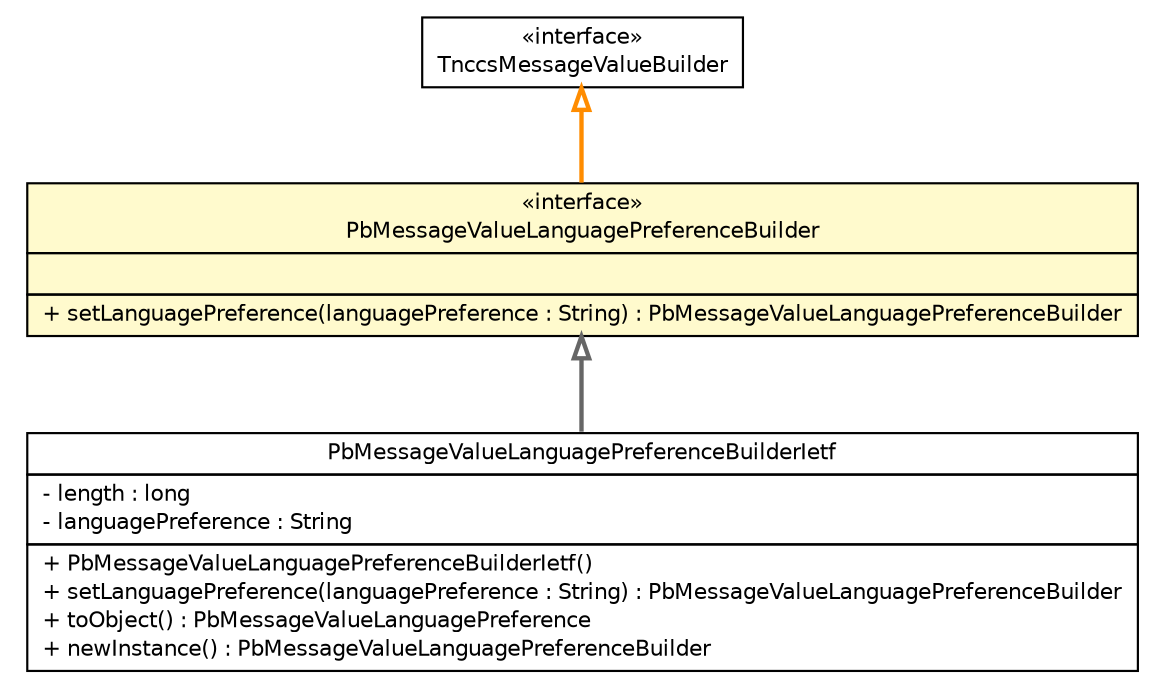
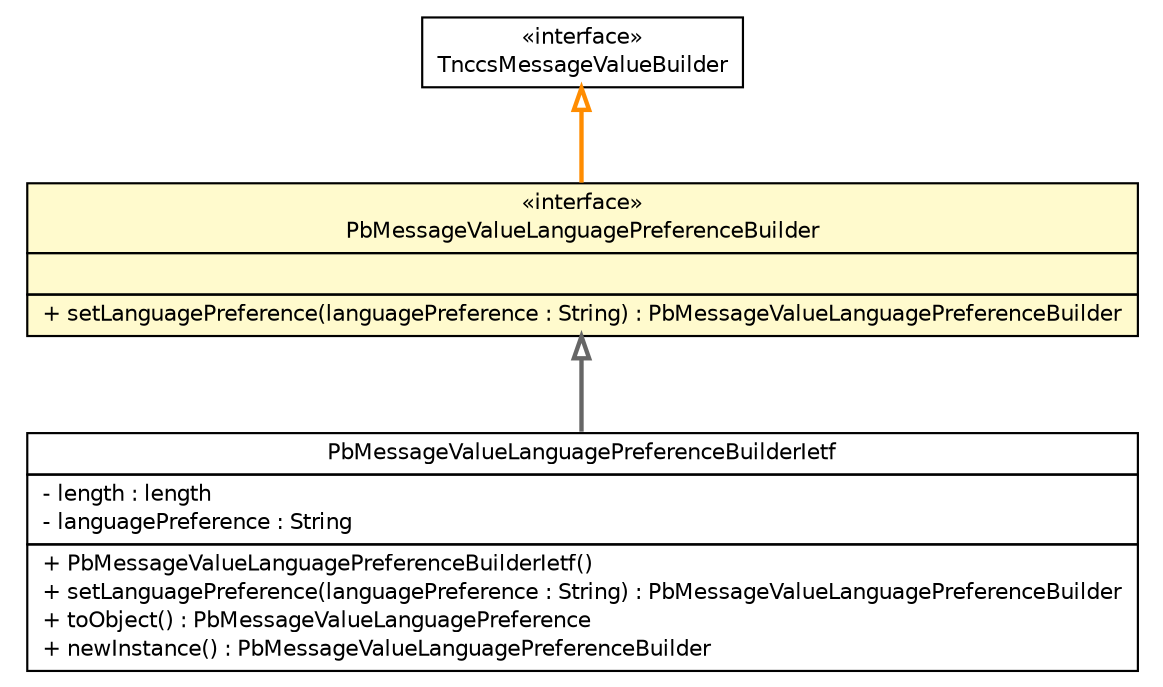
(117, 494) -> (128, 494)
